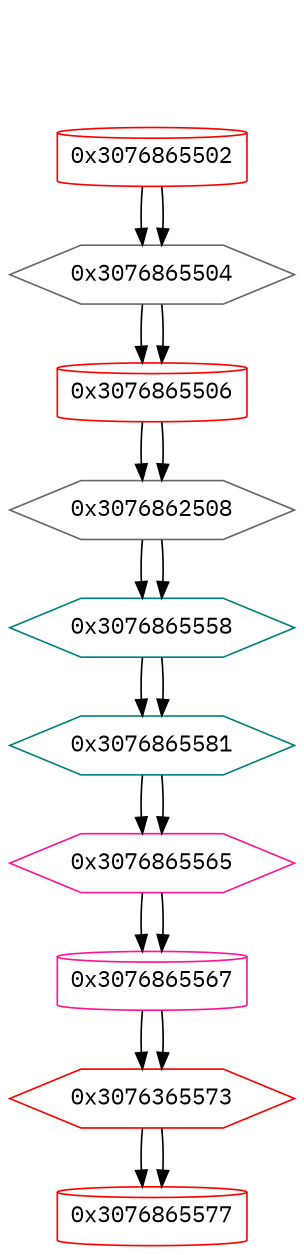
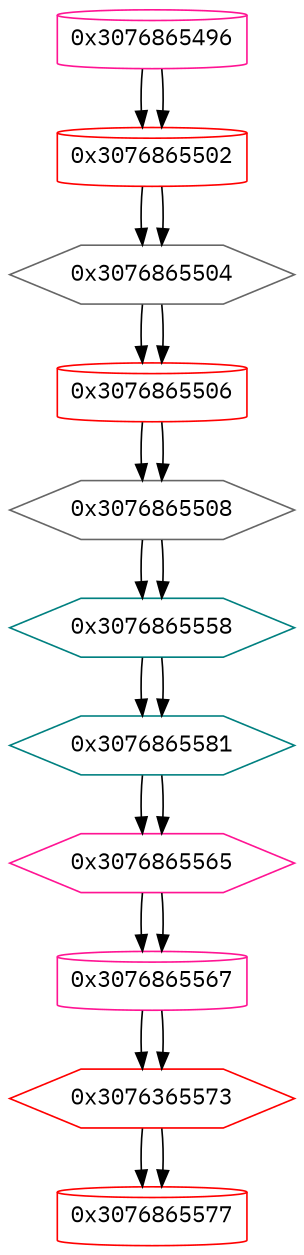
none -> (152, 39)
(152, 510) -> (152, 510)
